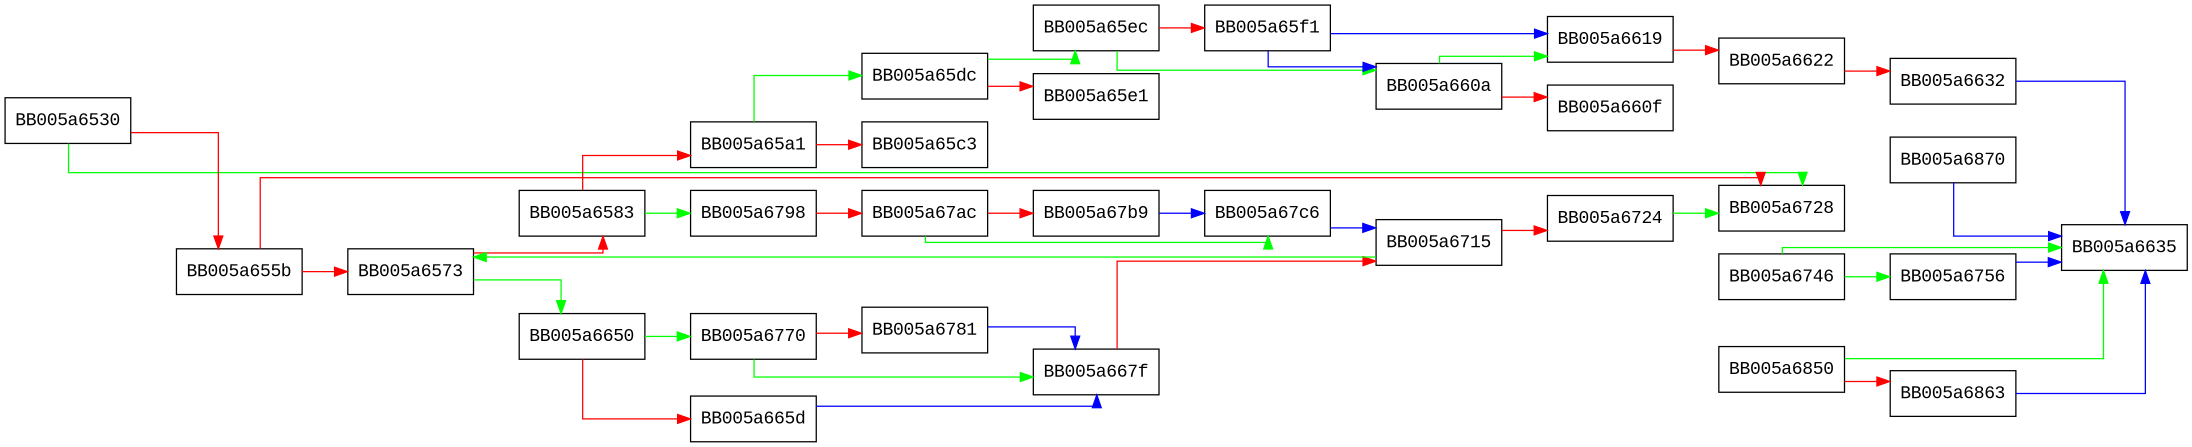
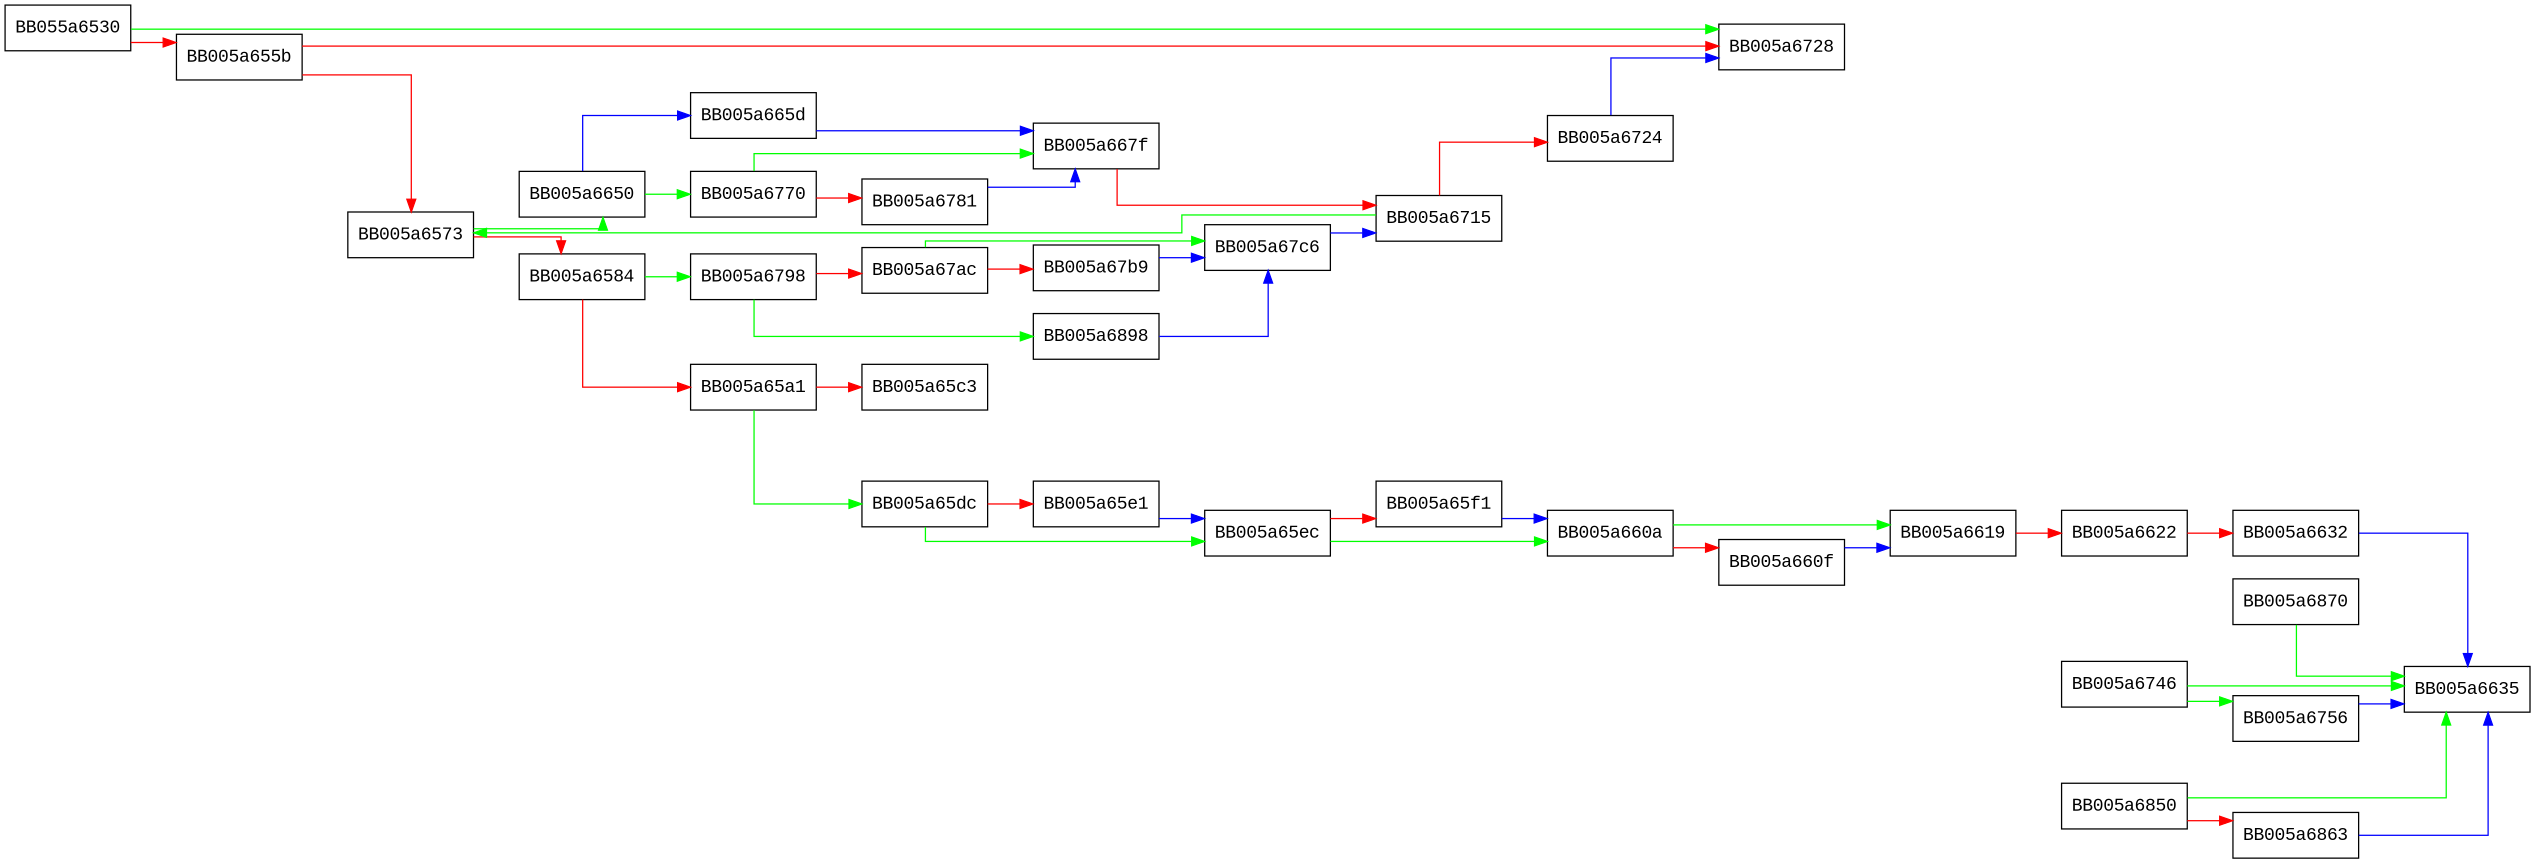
(1432, 34) -> (1861, 548)
(68, 121) -> (68, 28)
(582, 213) -> (582, 277)
(1689, 213) -> (1630, 58)
(1974, 236) -> (2318, 676)
none -> (1096, 336)
(600, 419) -> (602, 116)
none -> (1175, 519)
